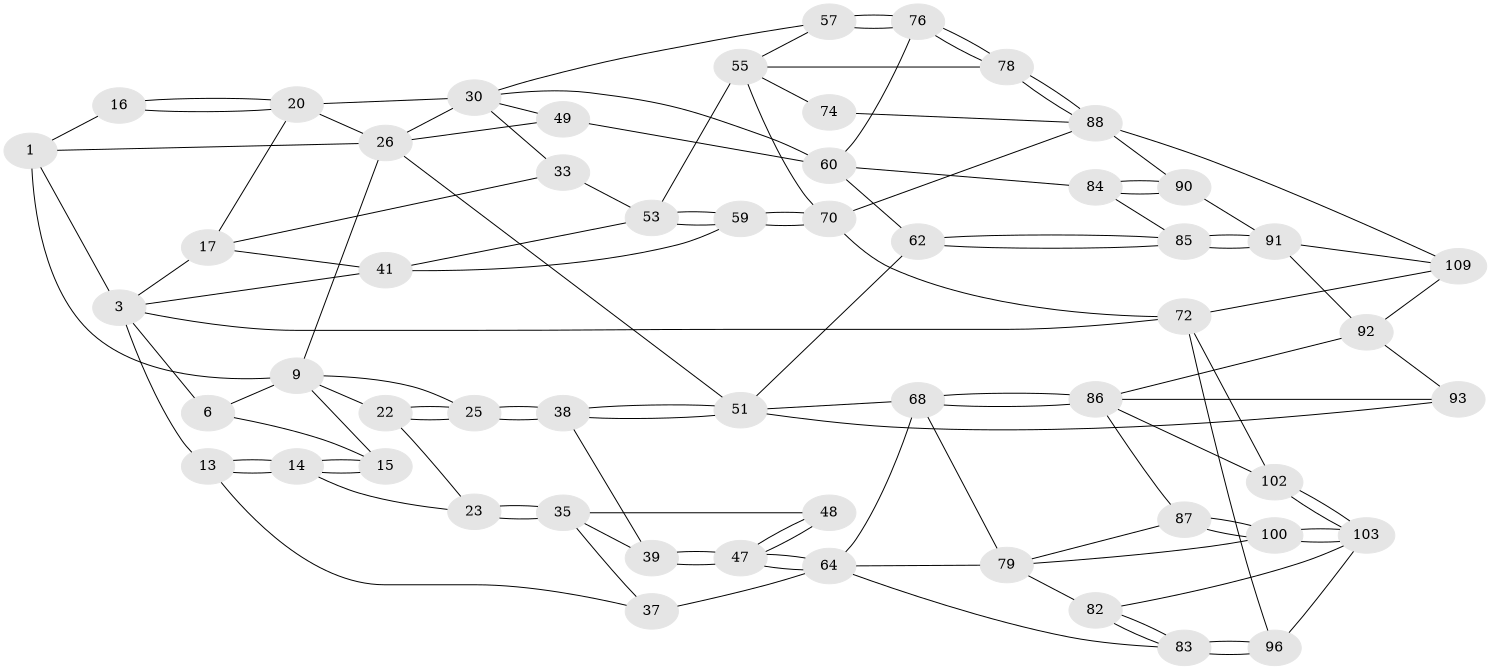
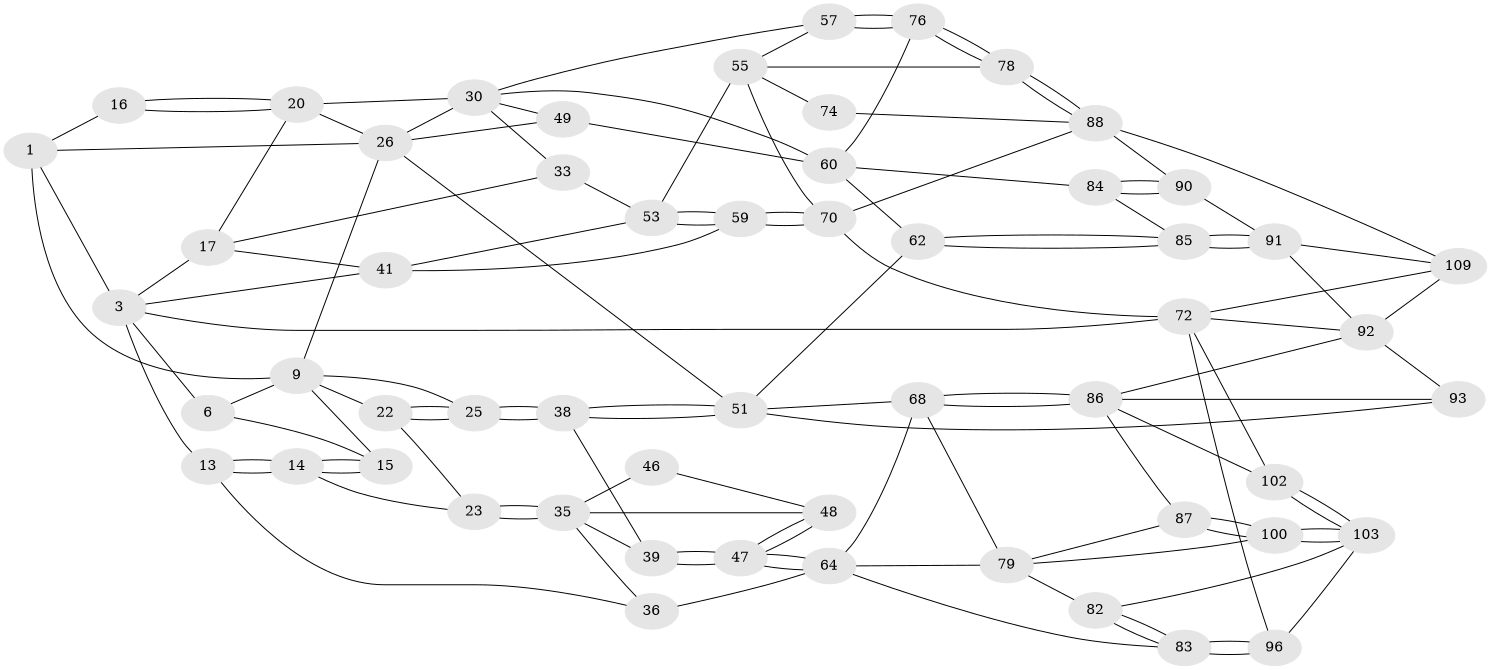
none -> (1275, 324)
none -> (652, 467)
(652, 611) -> (652, 611)
